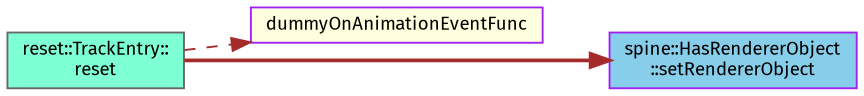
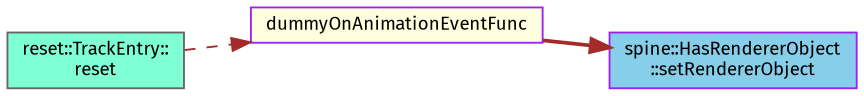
(387, 60) -> (567, 43)
